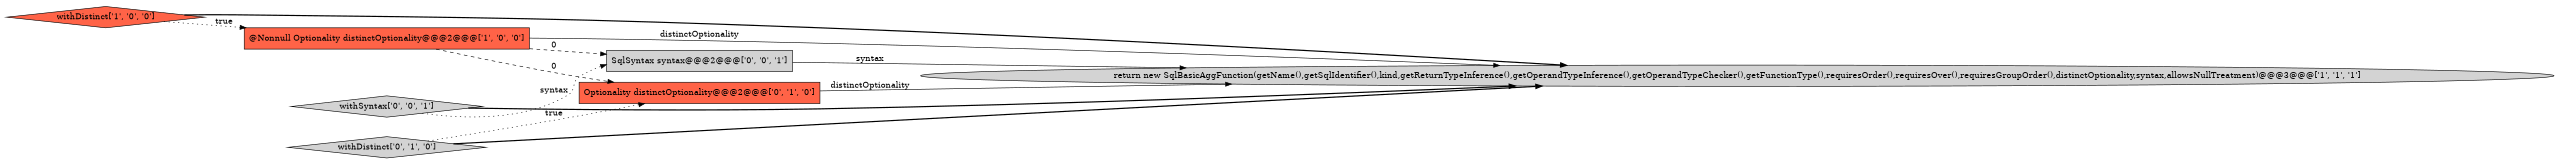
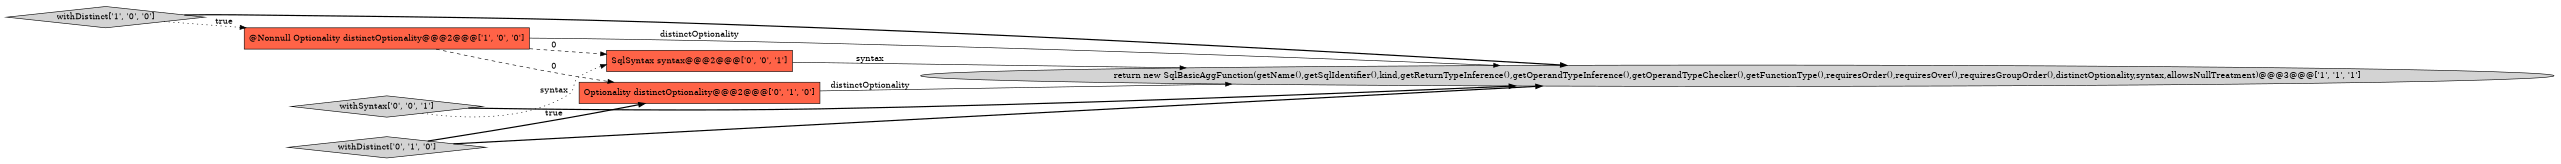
(106, 17) -> (106, 17)
(700, 61) -> (700, 61)
(533, 124) -> (533, 124)
